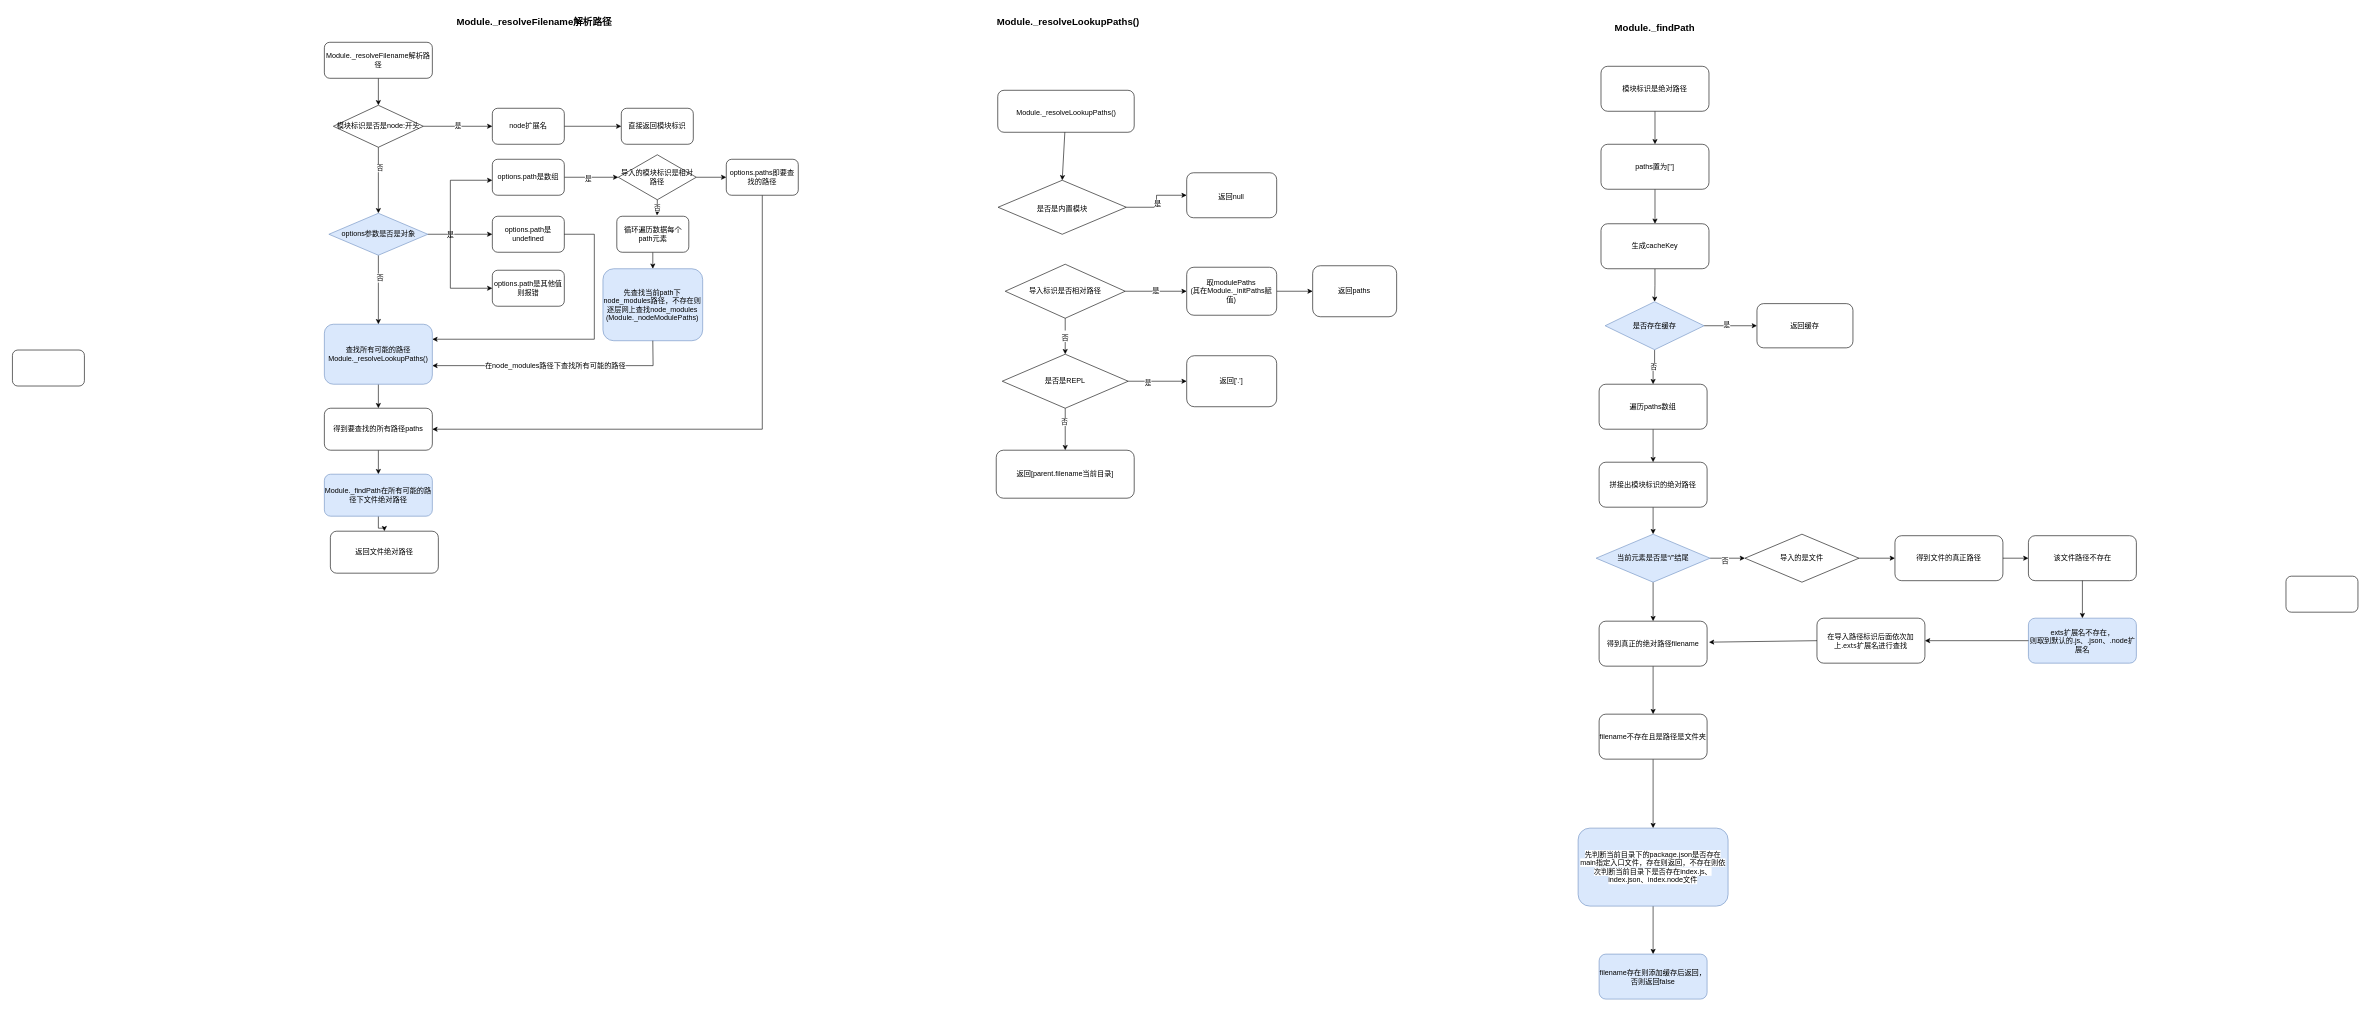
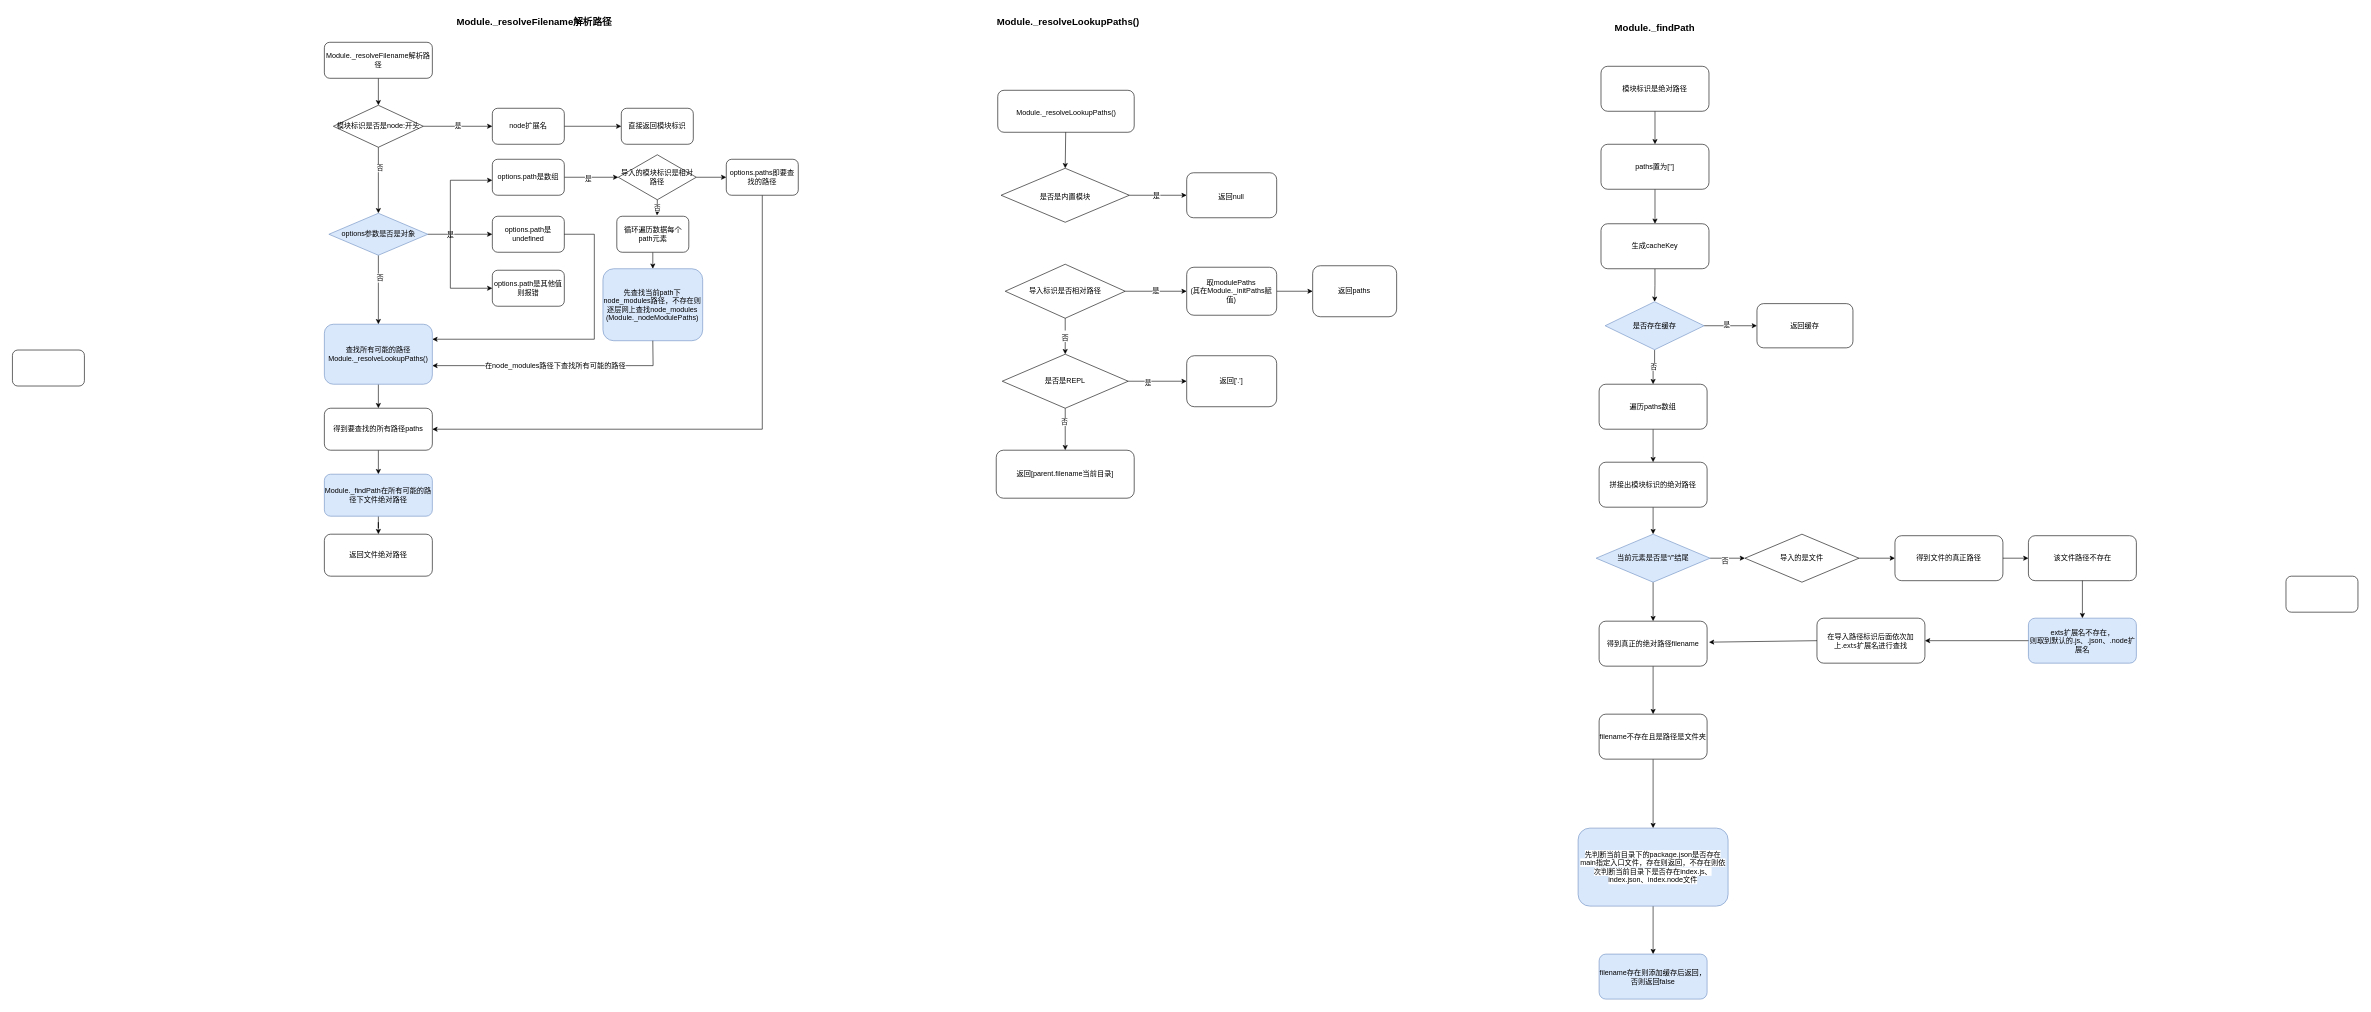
(1062, 207) -> (1065, 195)
(384, 552) -> (378, 555)
